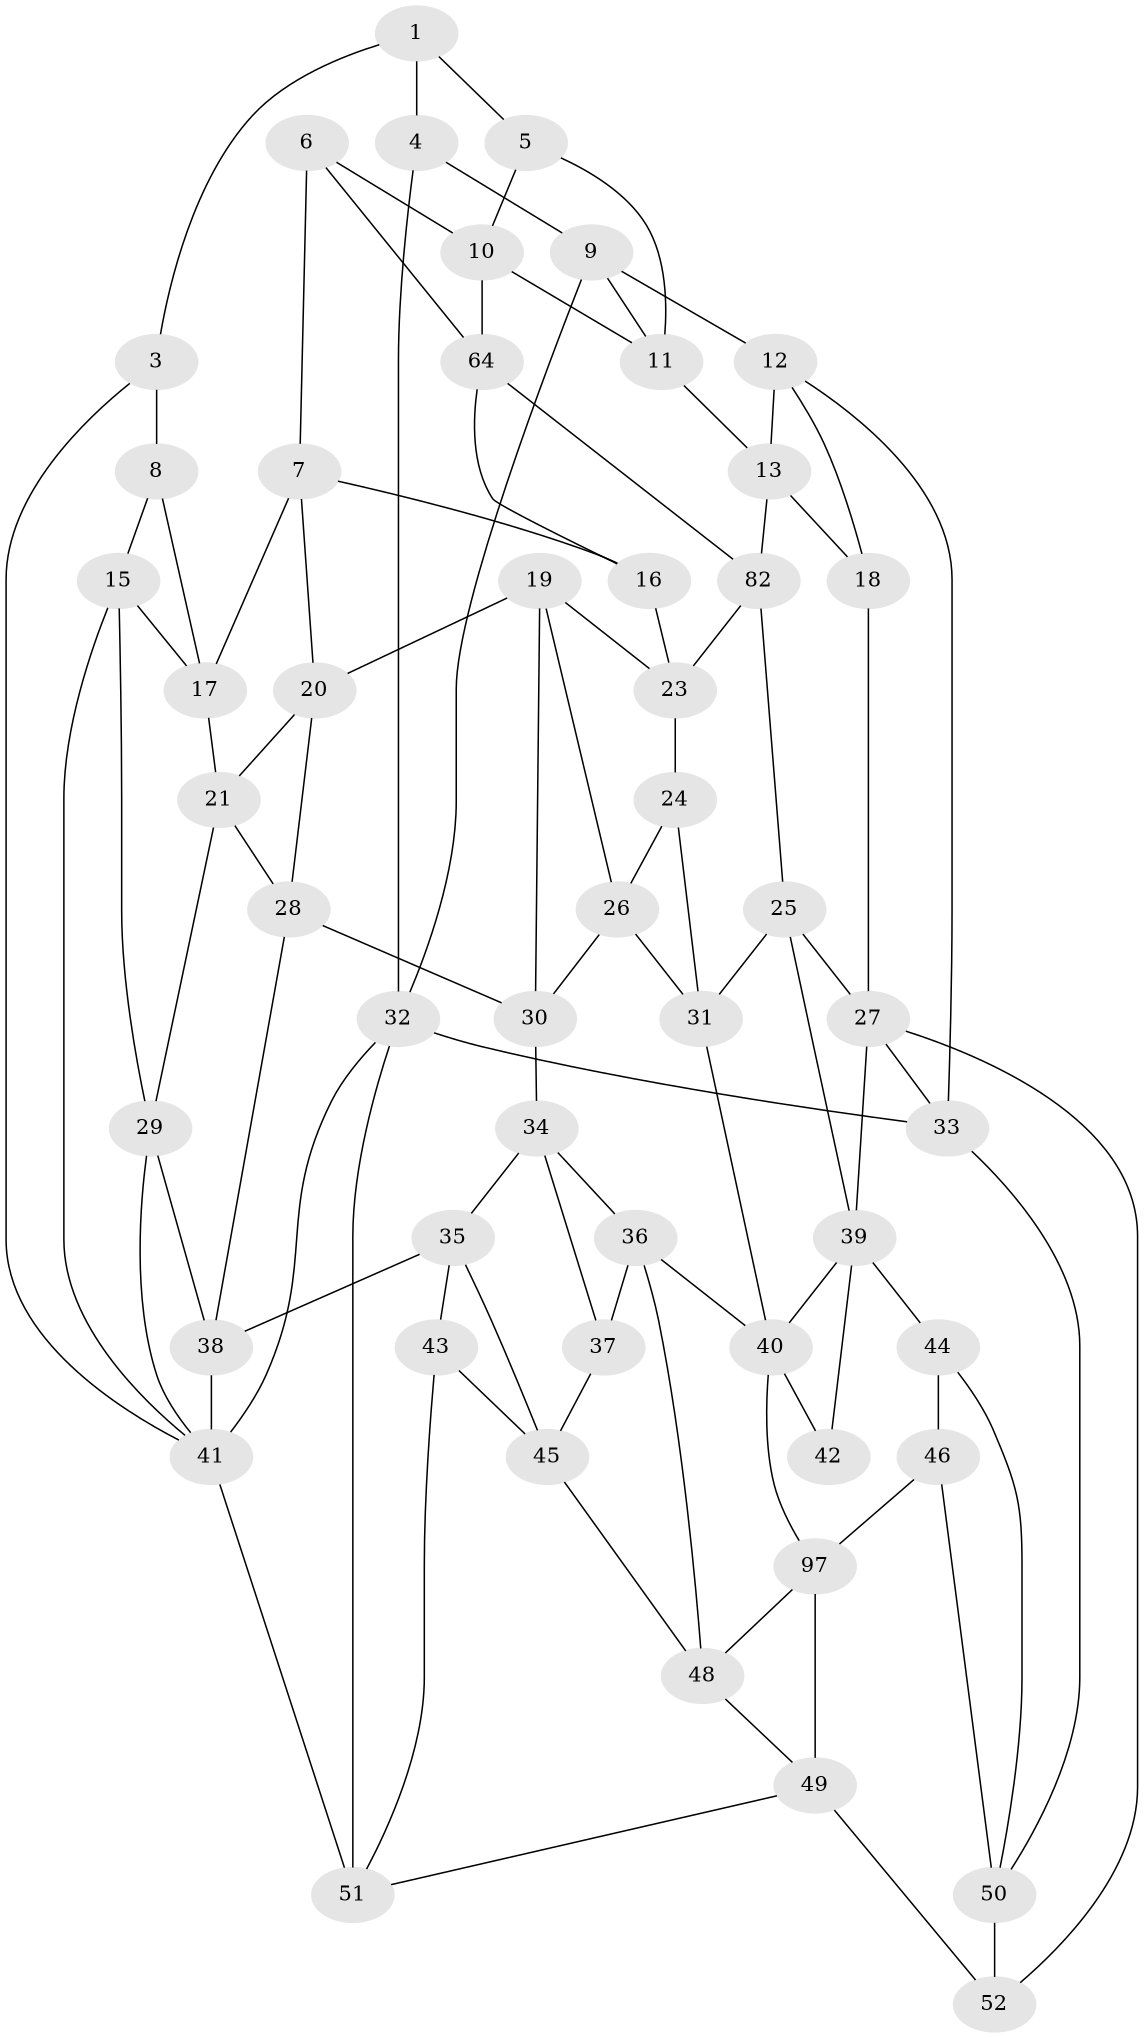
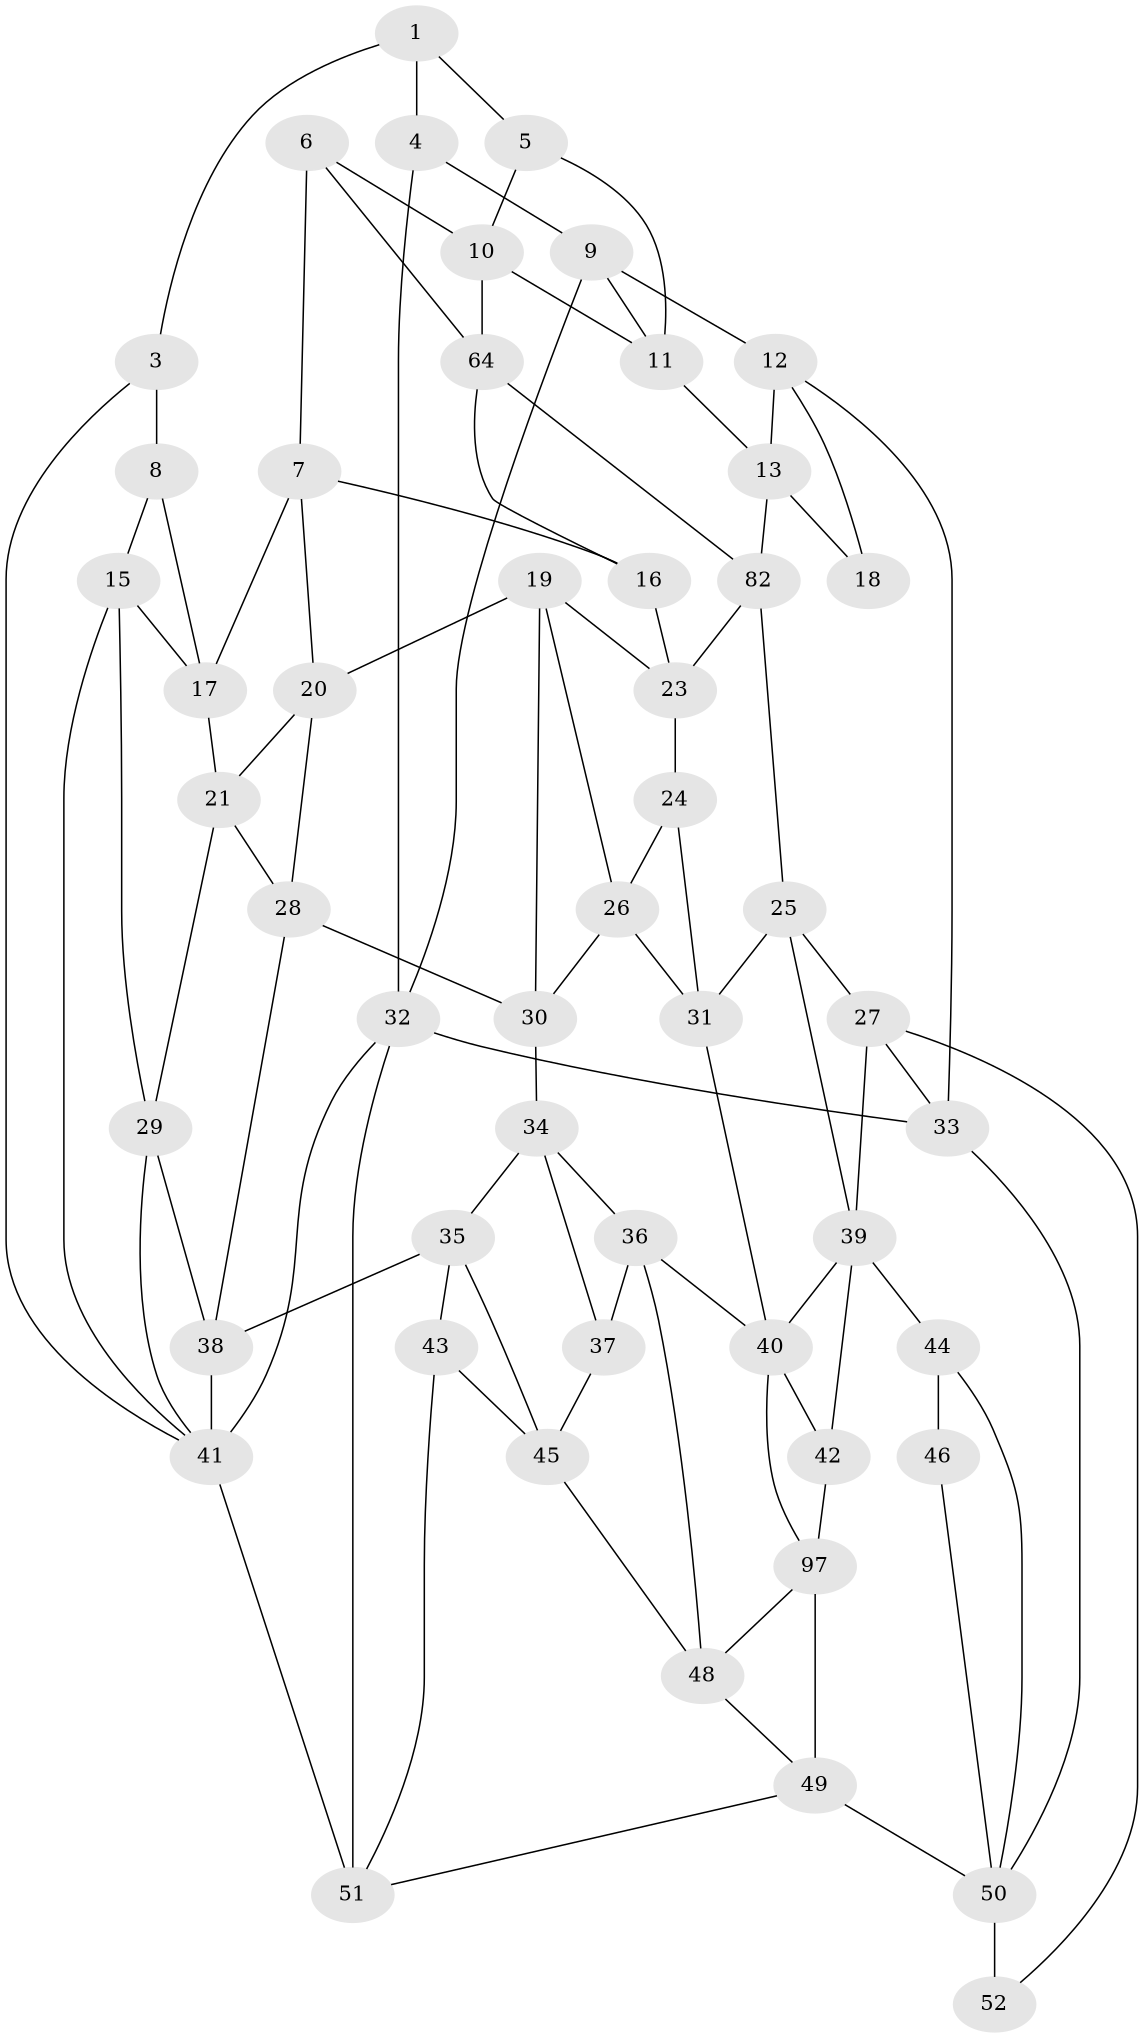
(868, 800) -> none
(877, 1512) -> (822, 1511)
(905, 1895) -> (905, 1840)
